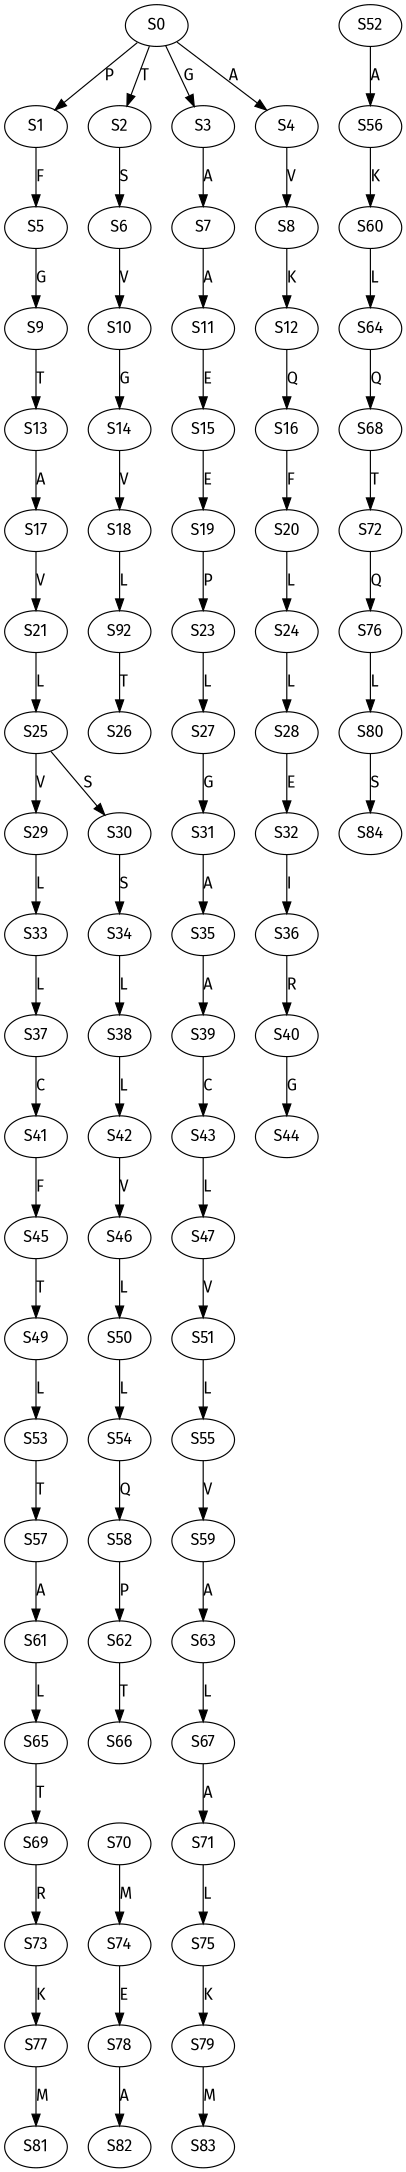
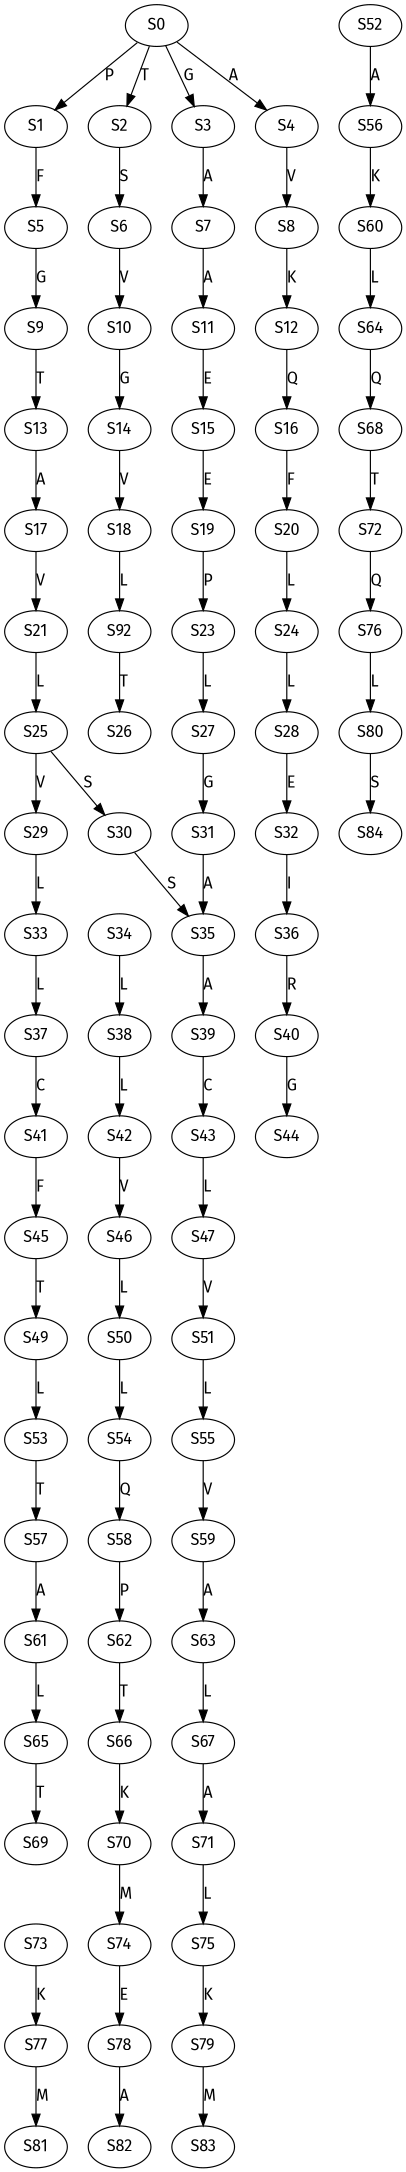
(120, 878) -> (158, 880)
none -> (120, 1788)
(36, 1889) -> none
